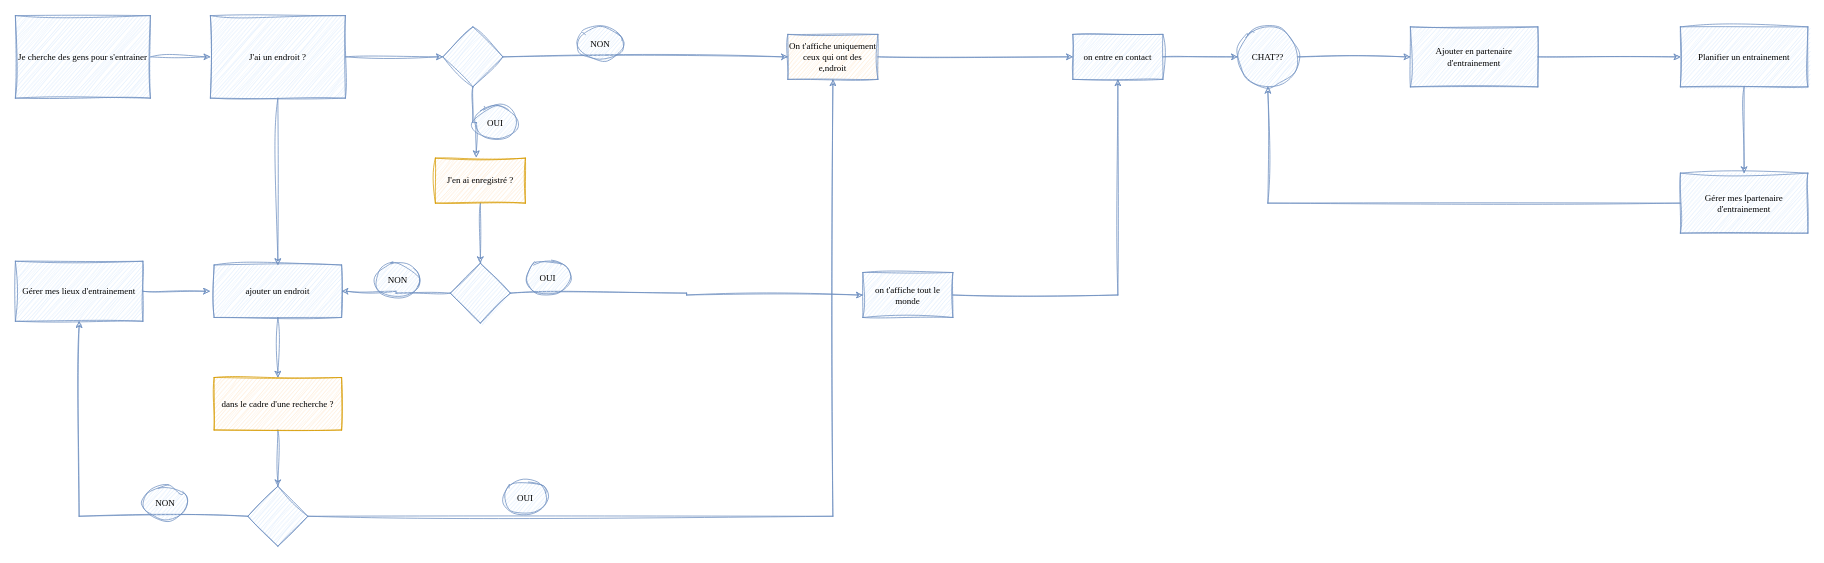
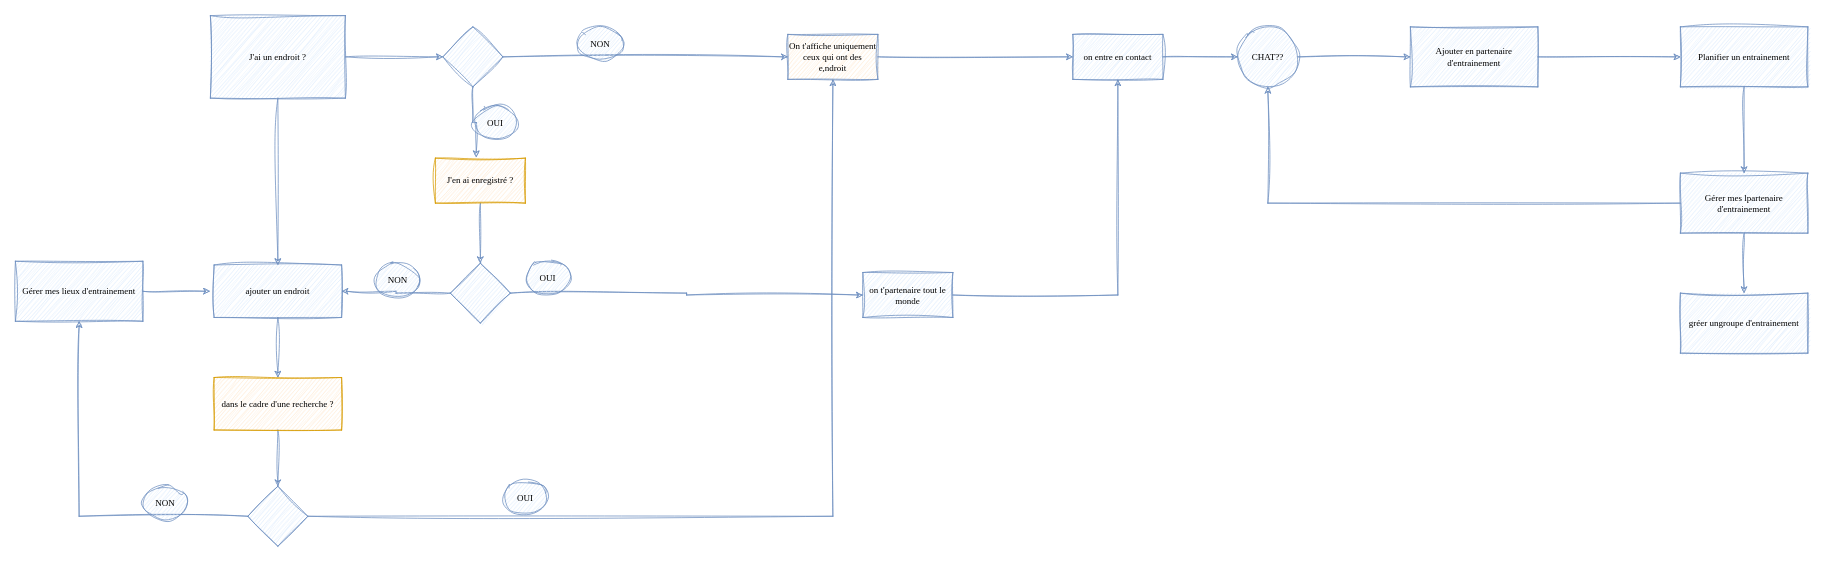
(83, 57) -> none
(178, 57) -> none
none -> (1744, 261)
(908, 295) -> (908, 295)
none -> (1744, 323)
